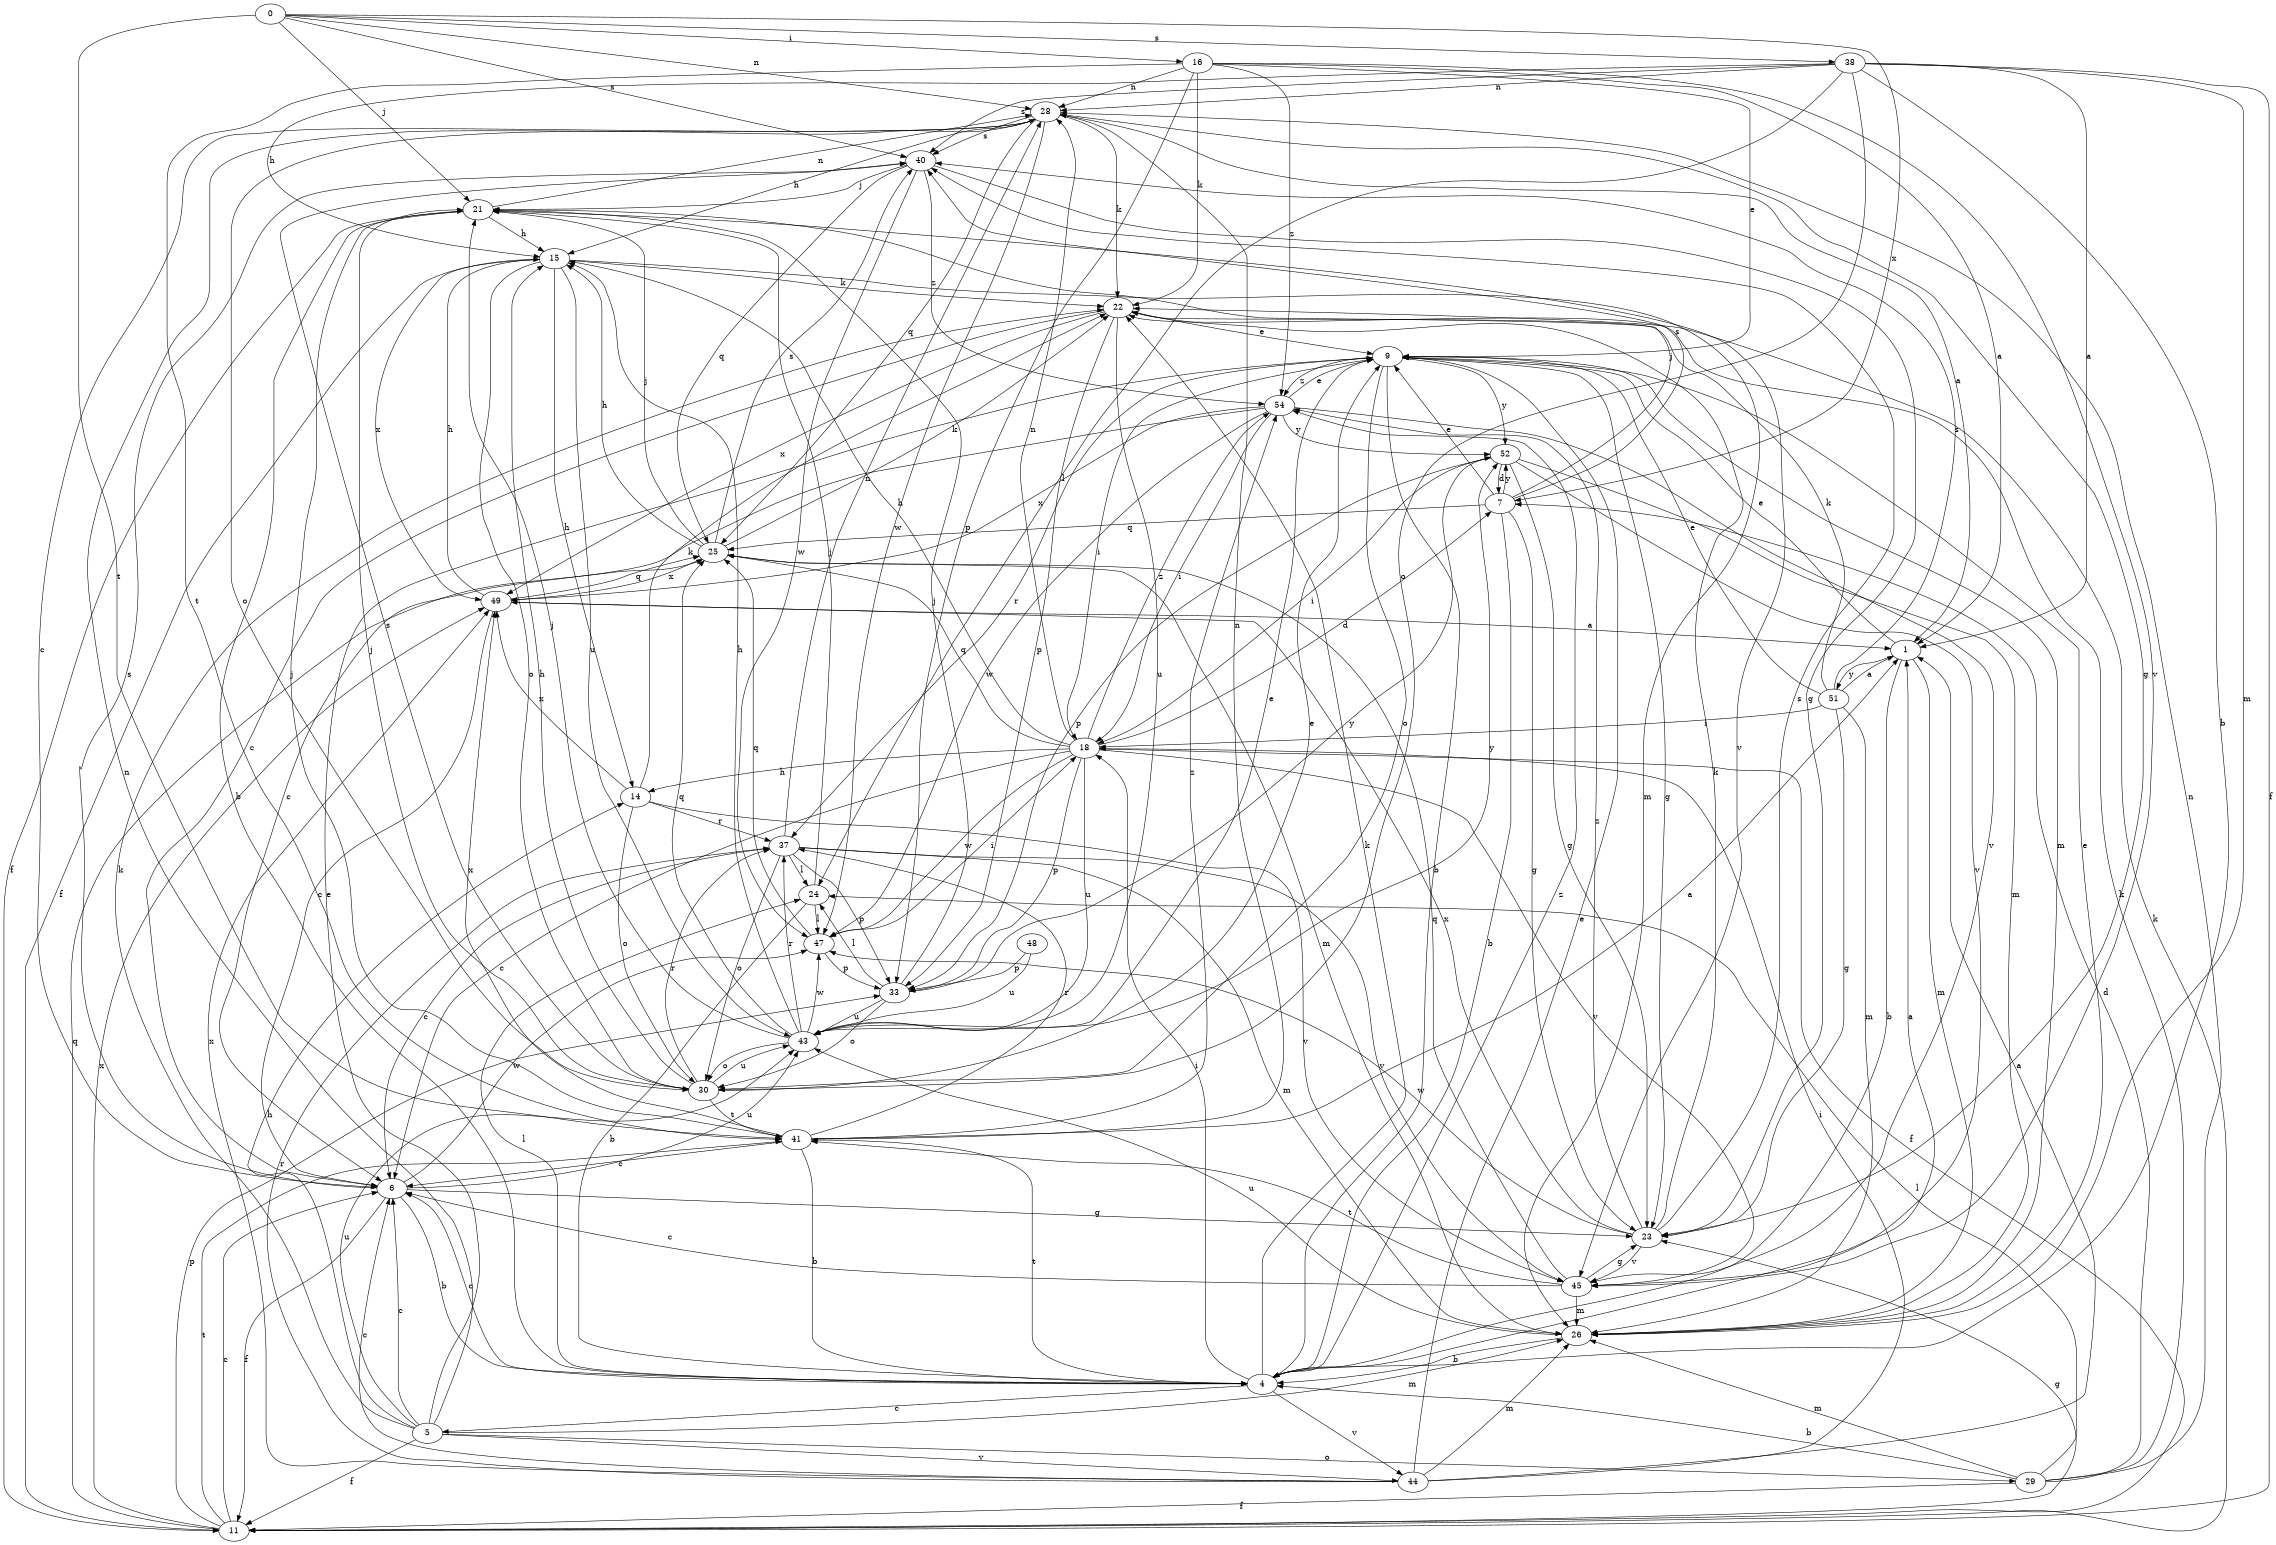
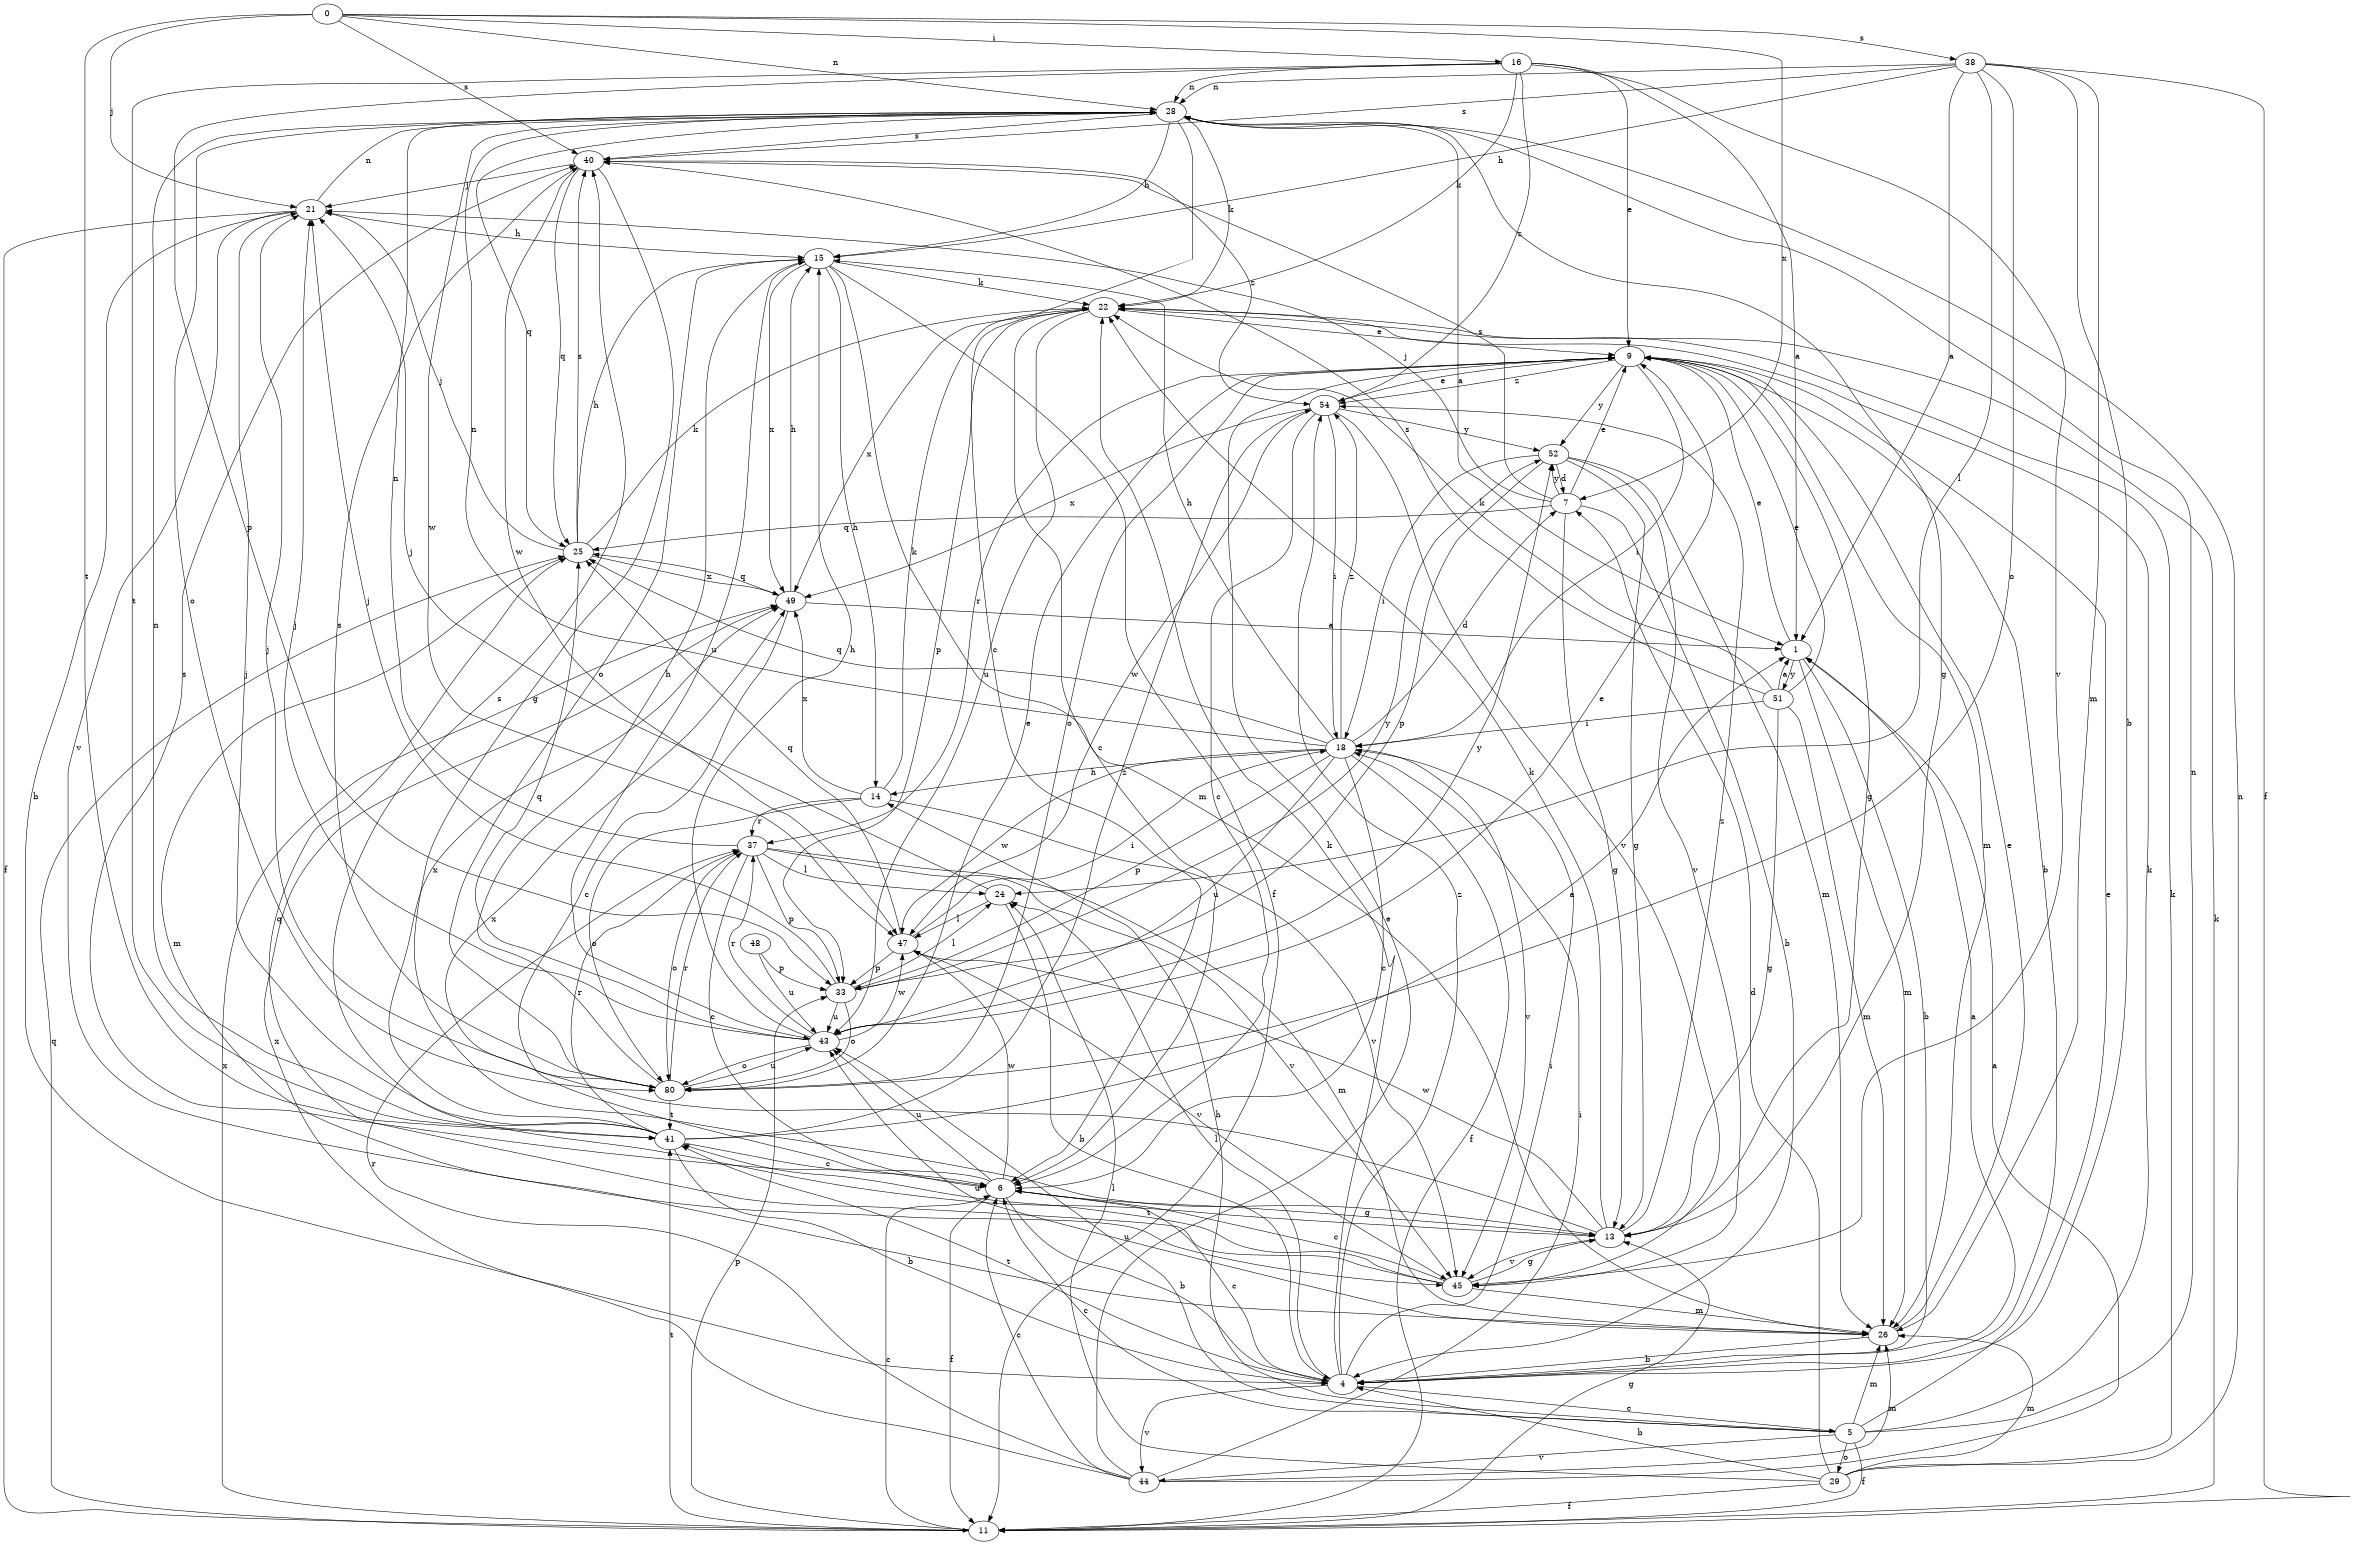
(704, 1091) -> (670, 1091)
none -> (1194, 1116)
(1647, 1238) -> (1610, 1238)
